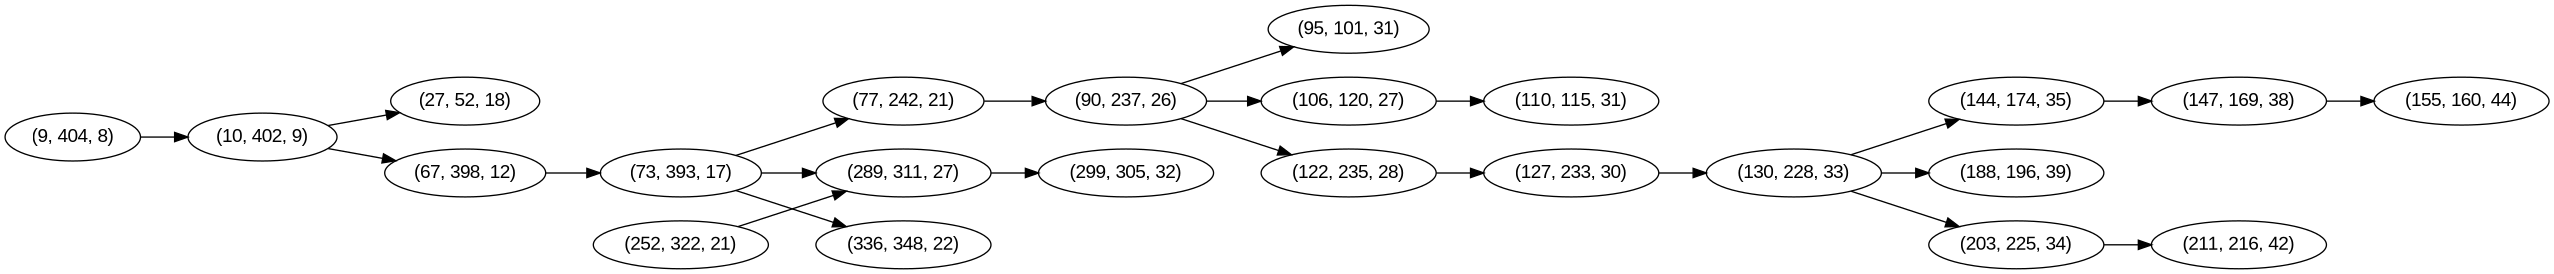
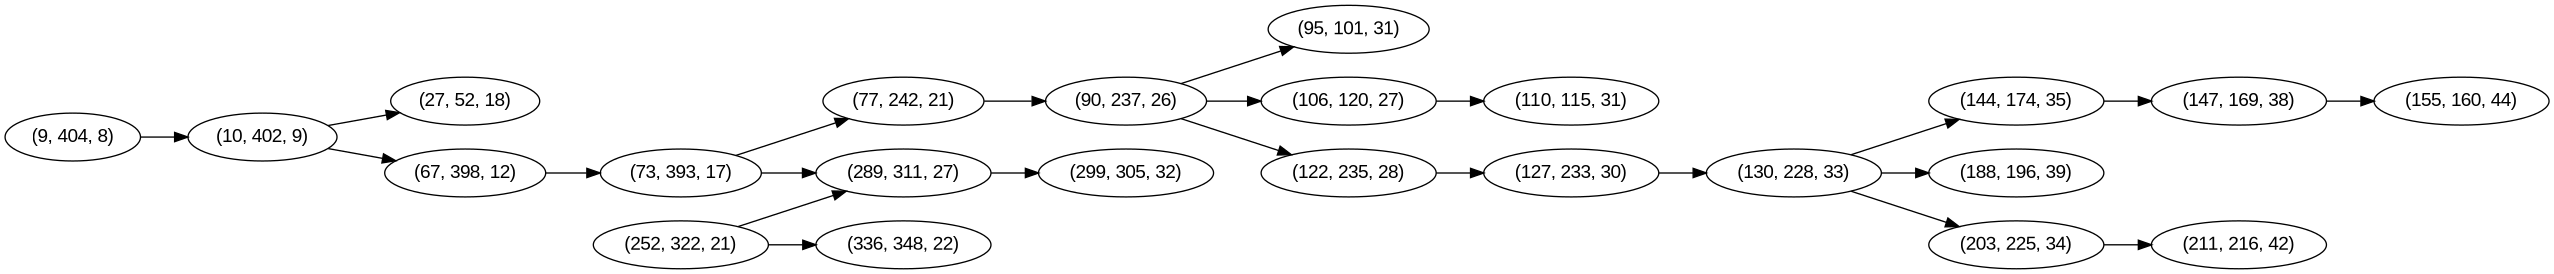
(777, 204) -> (786, 245)
